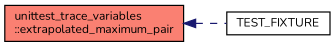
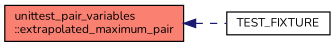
(94, 23) -> (94, 23)
